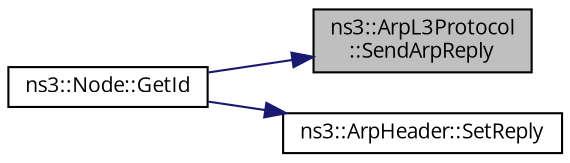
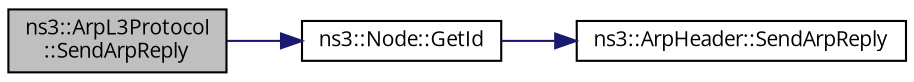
(250, 66) -> (254, 41)
(423, 133) -> (741, 41)
